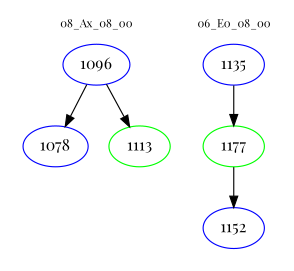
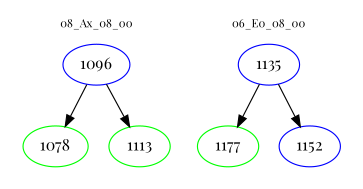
(56, 146) -> (56, 146)
(234, 182) -> (287, 100)
